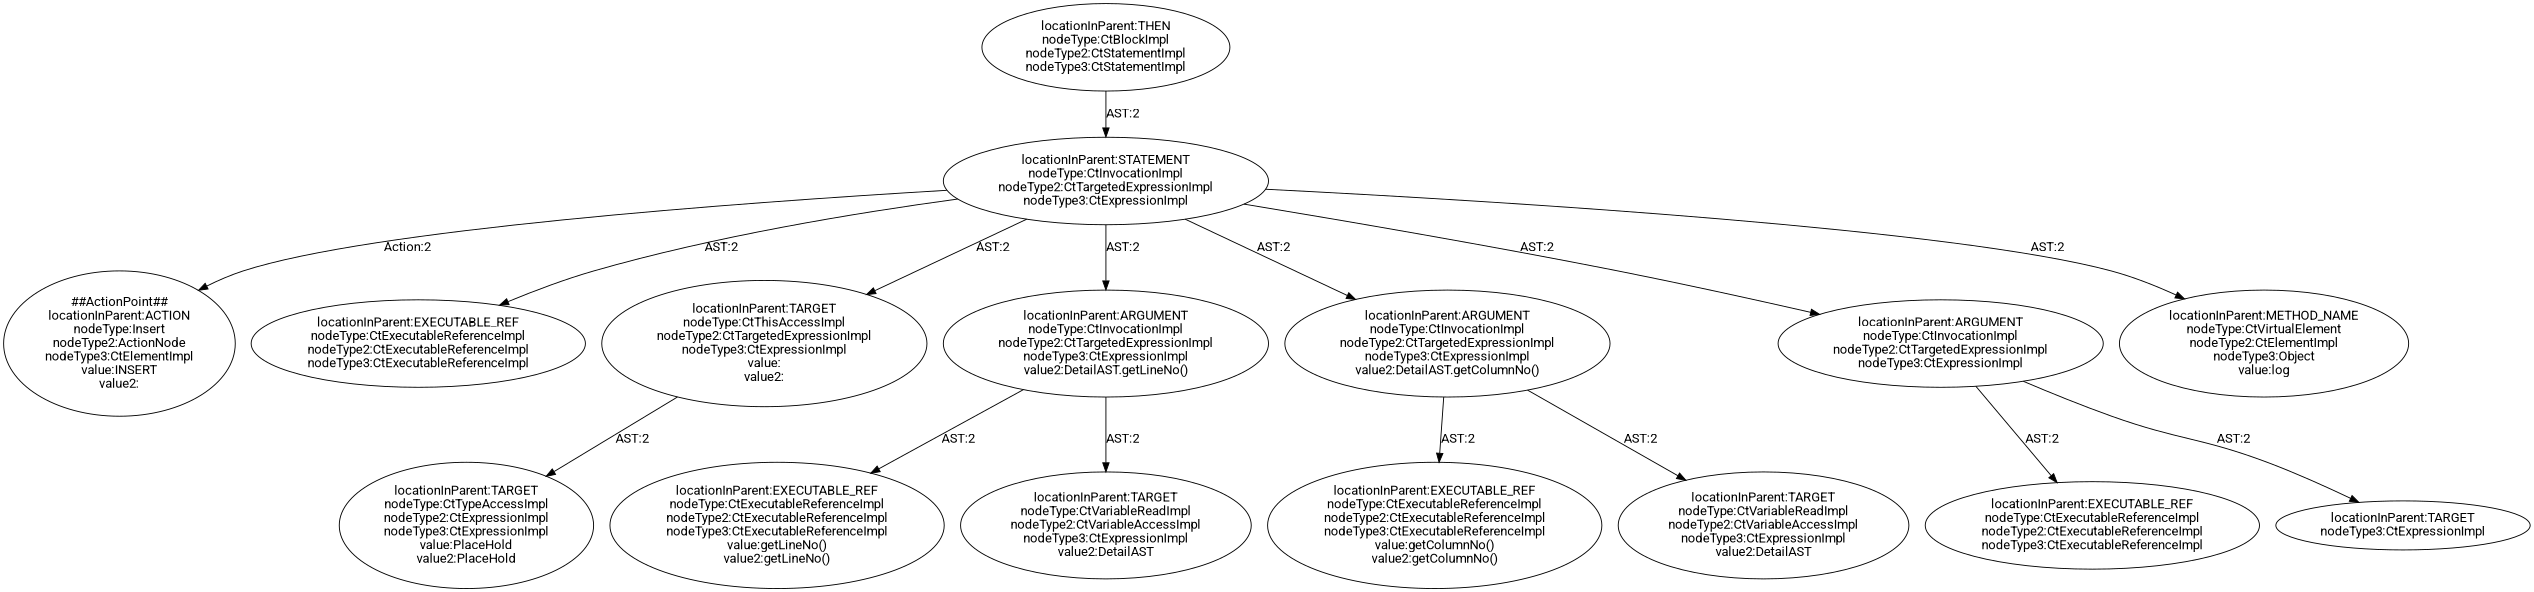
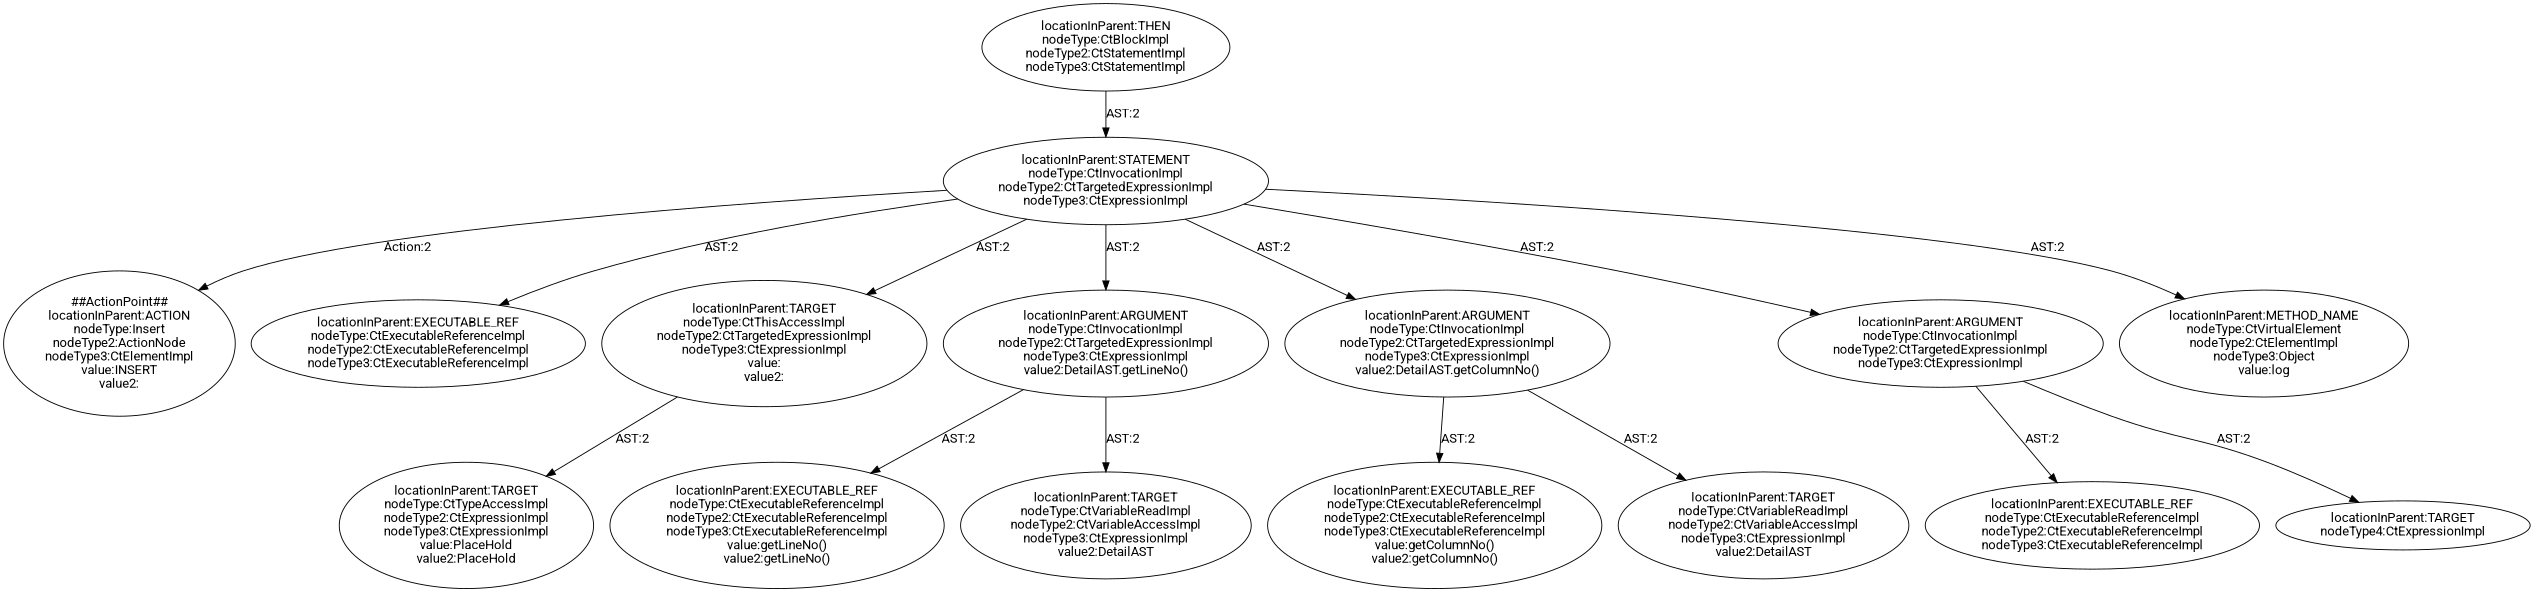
(2403, 525) -> (2403, 525)
